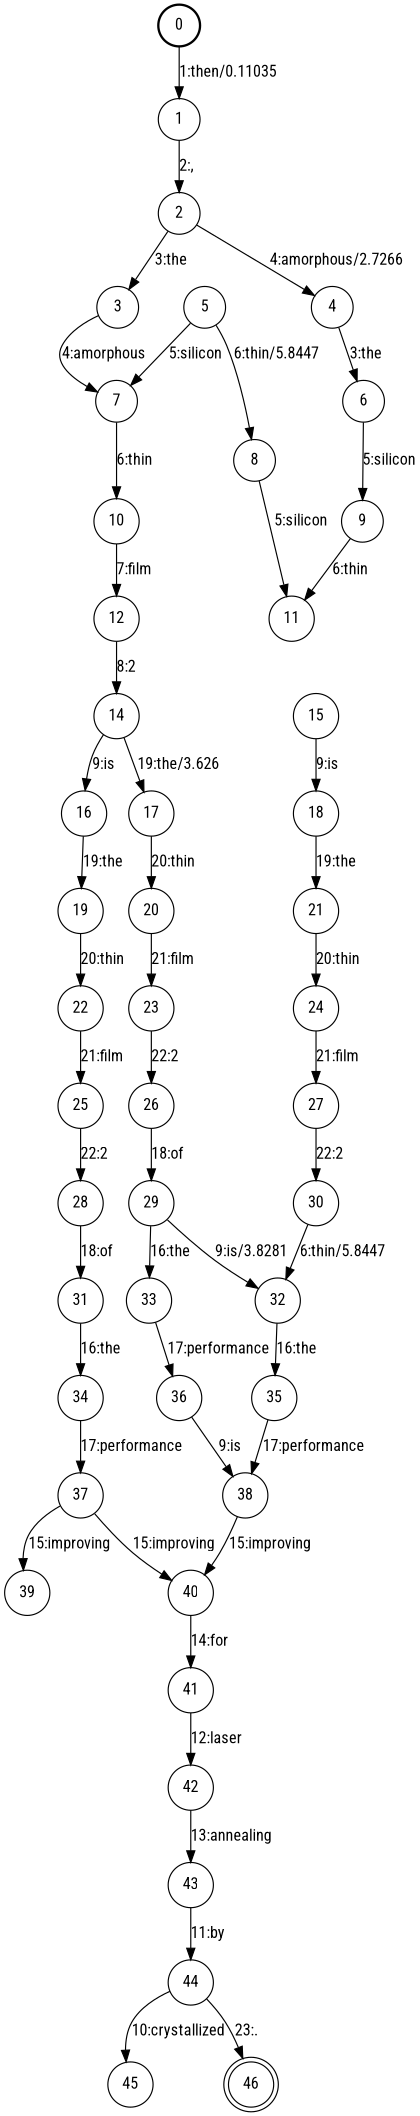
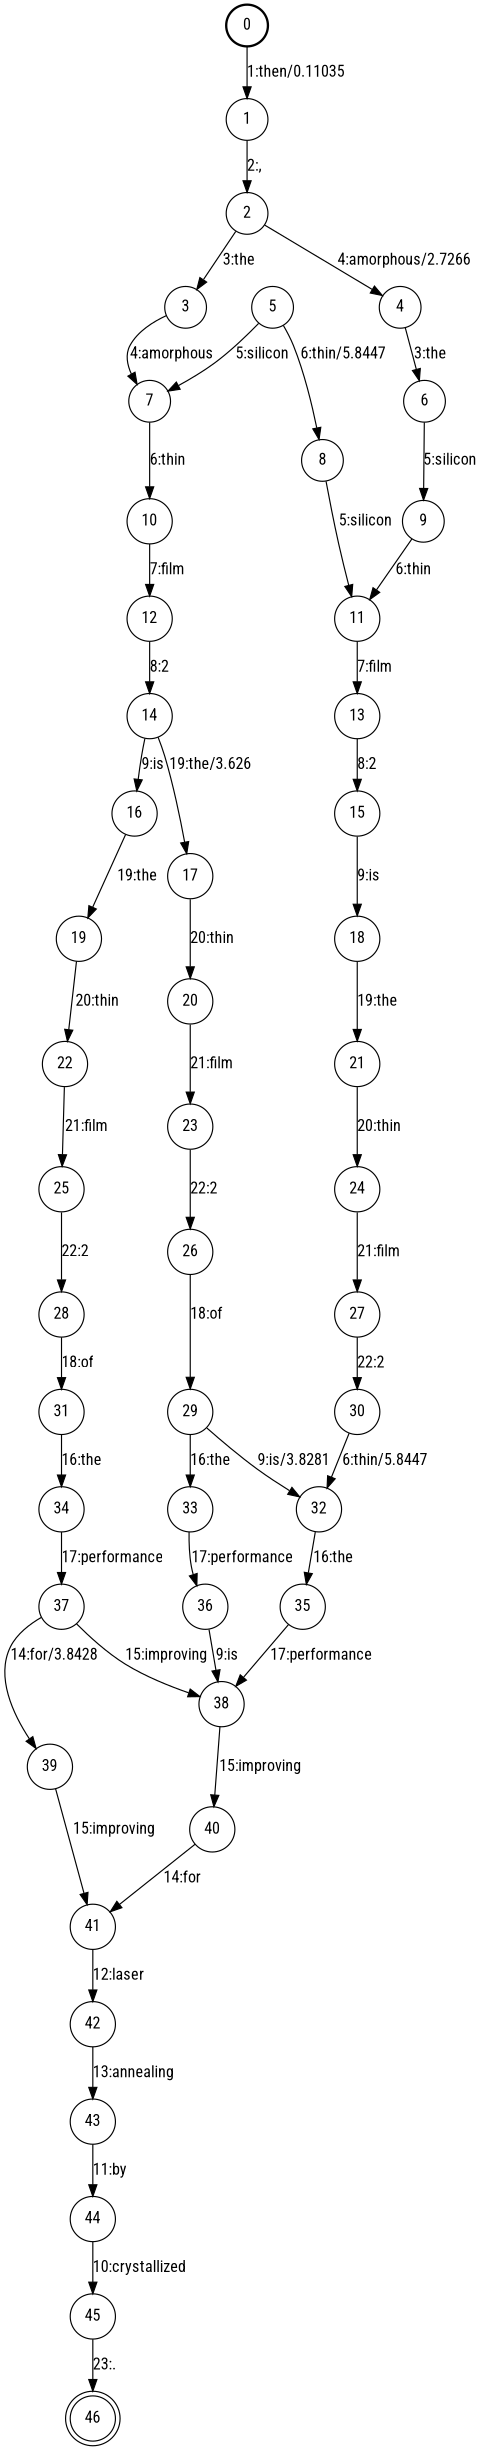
none -> (357, 716)
(70, 1544) -> (55, 1655)
(126, 1547) -> (128, 1666)
none -> (70, 1841)
(225, 2021) -> (93, 2359)
